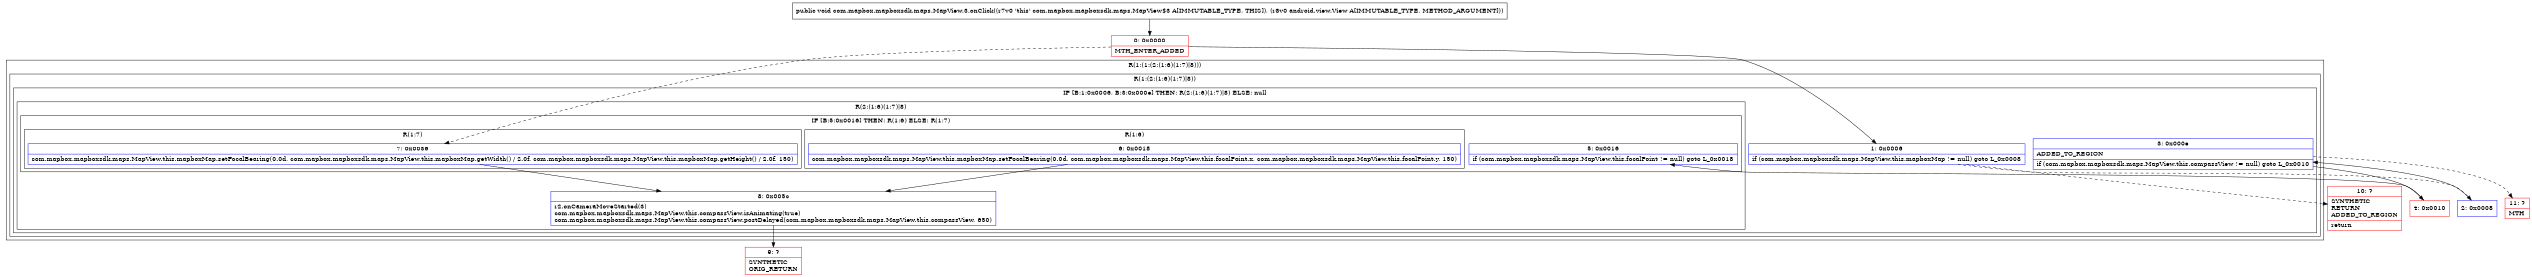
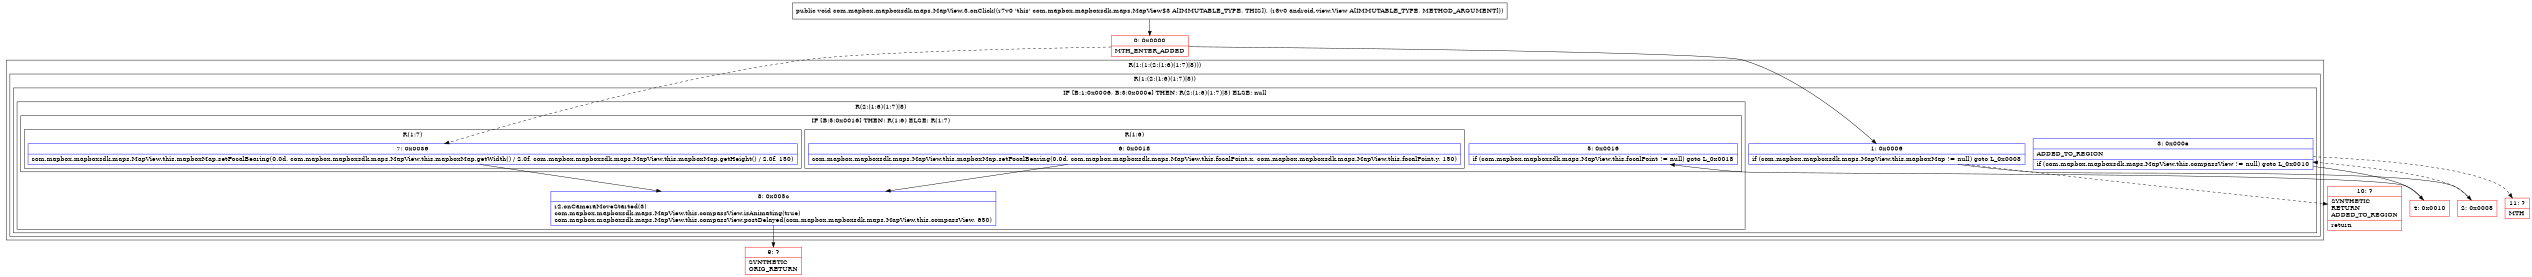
(2398, 172) -> (2398, 172)
(2215, 173) -> (2215, 173)
(2477, 208) -> (2477, 208)
